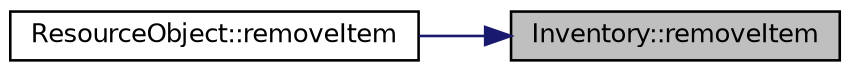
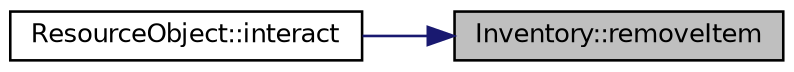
(214, 36) -> (186, 36)
